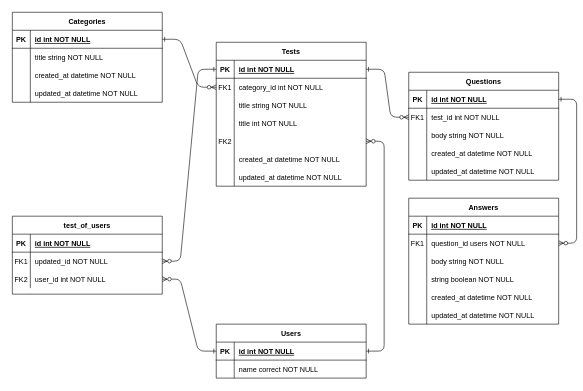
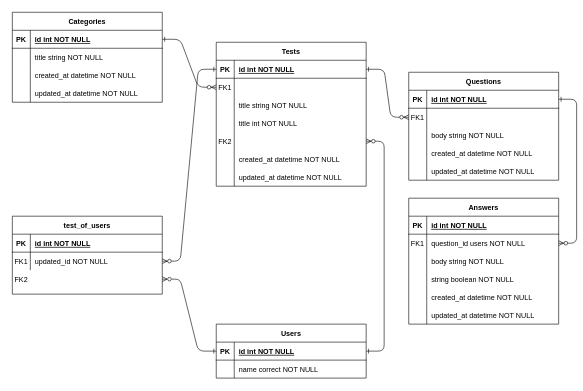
(300, 87) -> none
(493, 117) -> none
(96, 279) -> none
